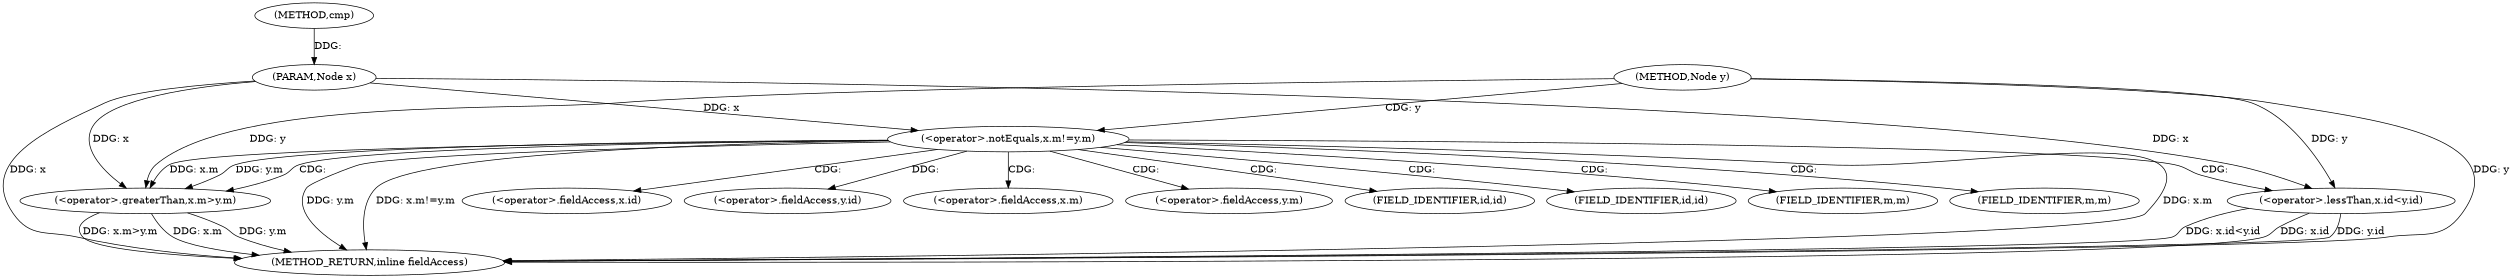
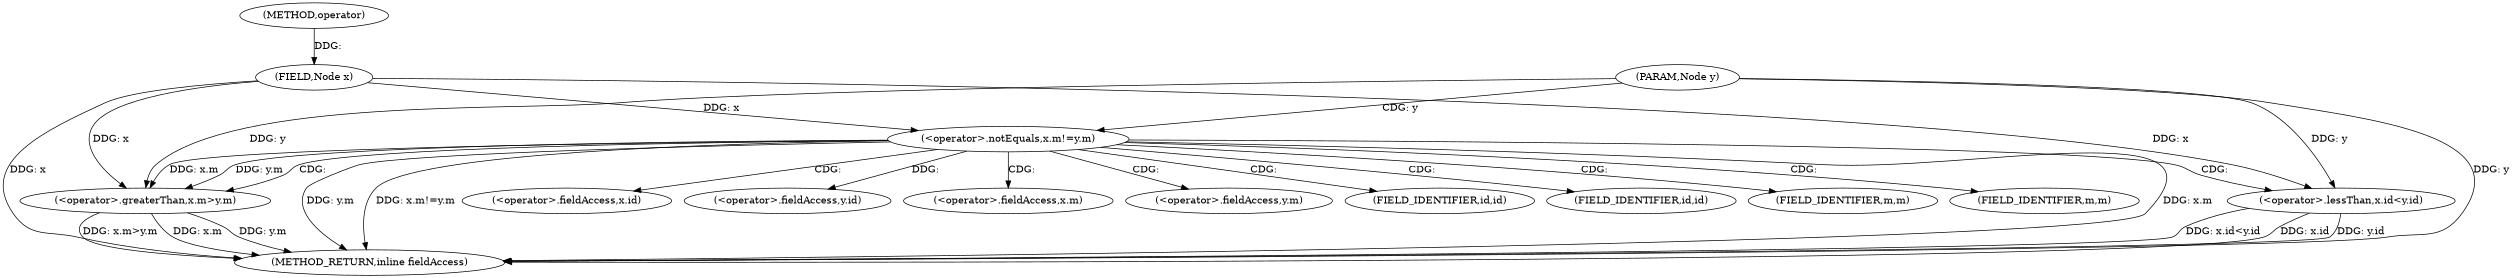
(314, 16) -> (314, 16)
(314, 77) -> (314, 77)
(1683, 77) -> (1678, 77)
